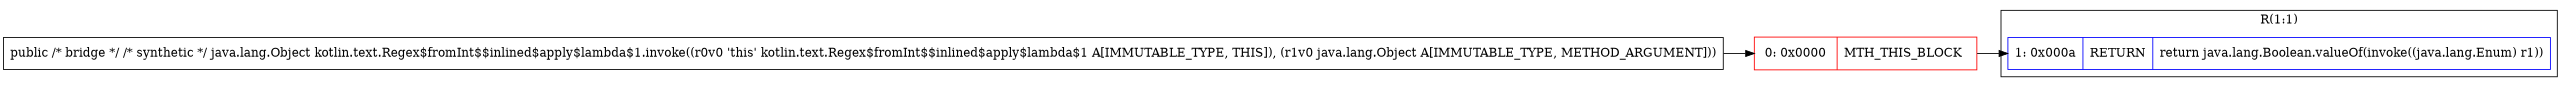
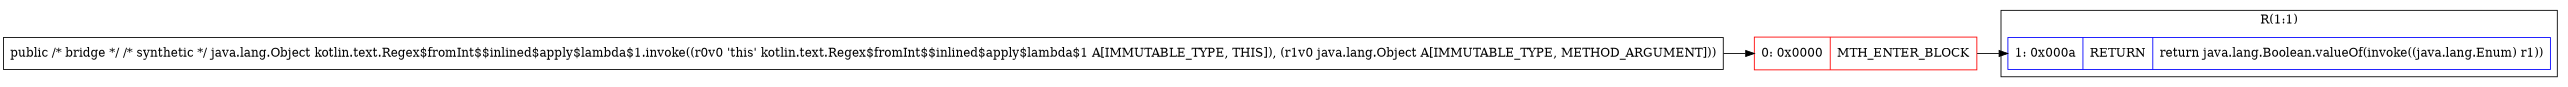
(1903, 53) -> (1904, 53)
